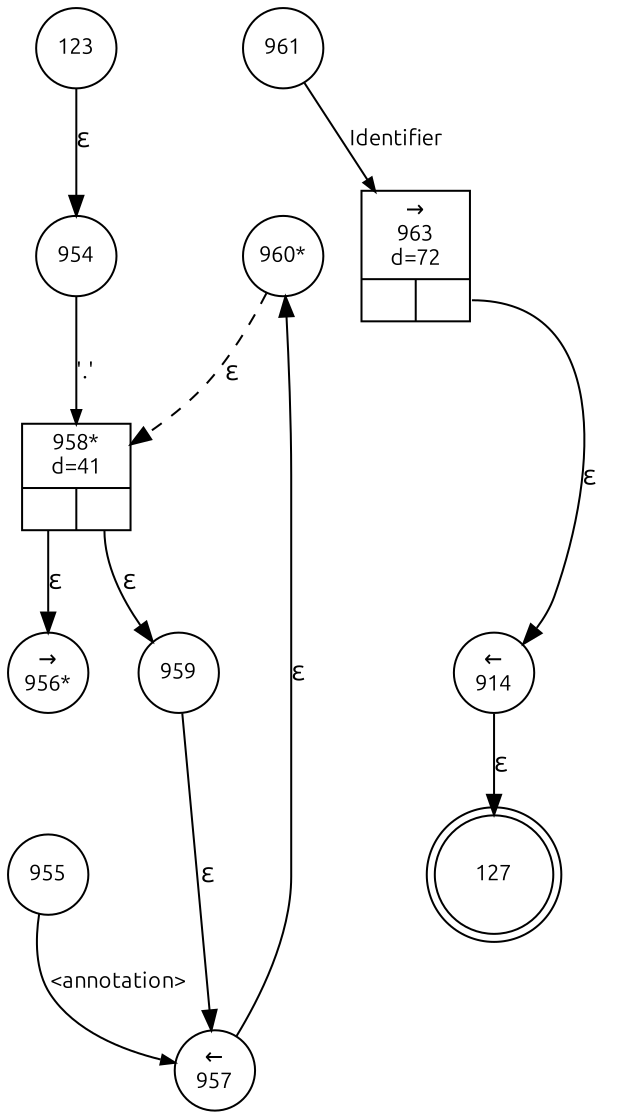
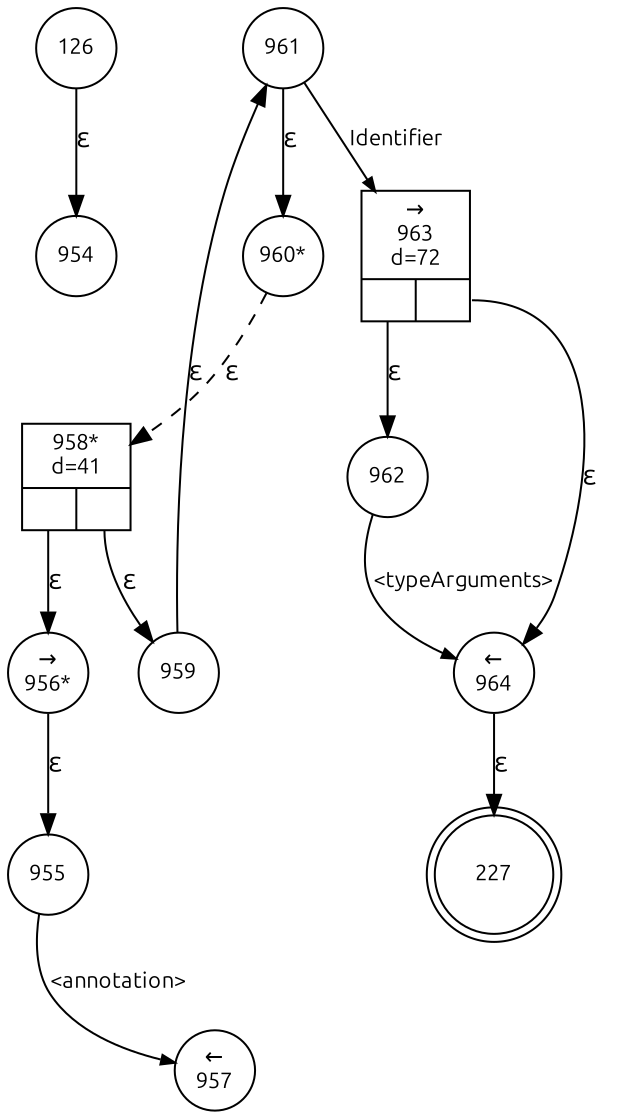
(76, 48) -> (76, 48)
(76, 353) -> none
none -> (388, 477)
(494, 673) -> (494, 673)
(291, 682) -> (283, 142)
none -> (48, 764)
(196, 862) -> (191, 364)
(494, 875) -> (494, 875)
